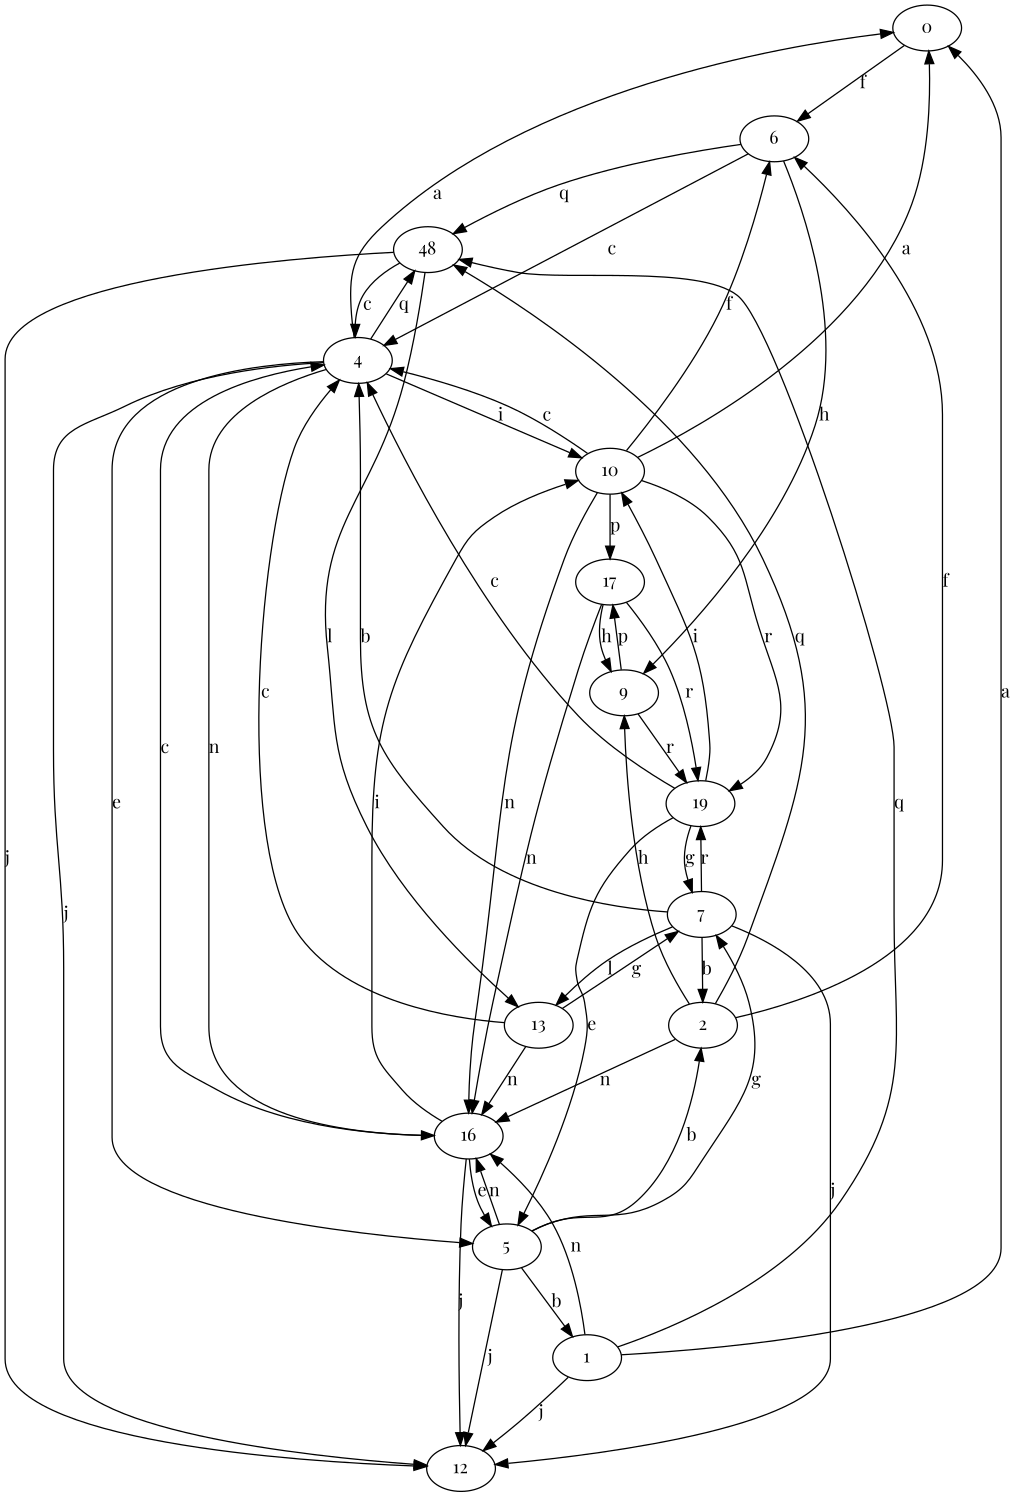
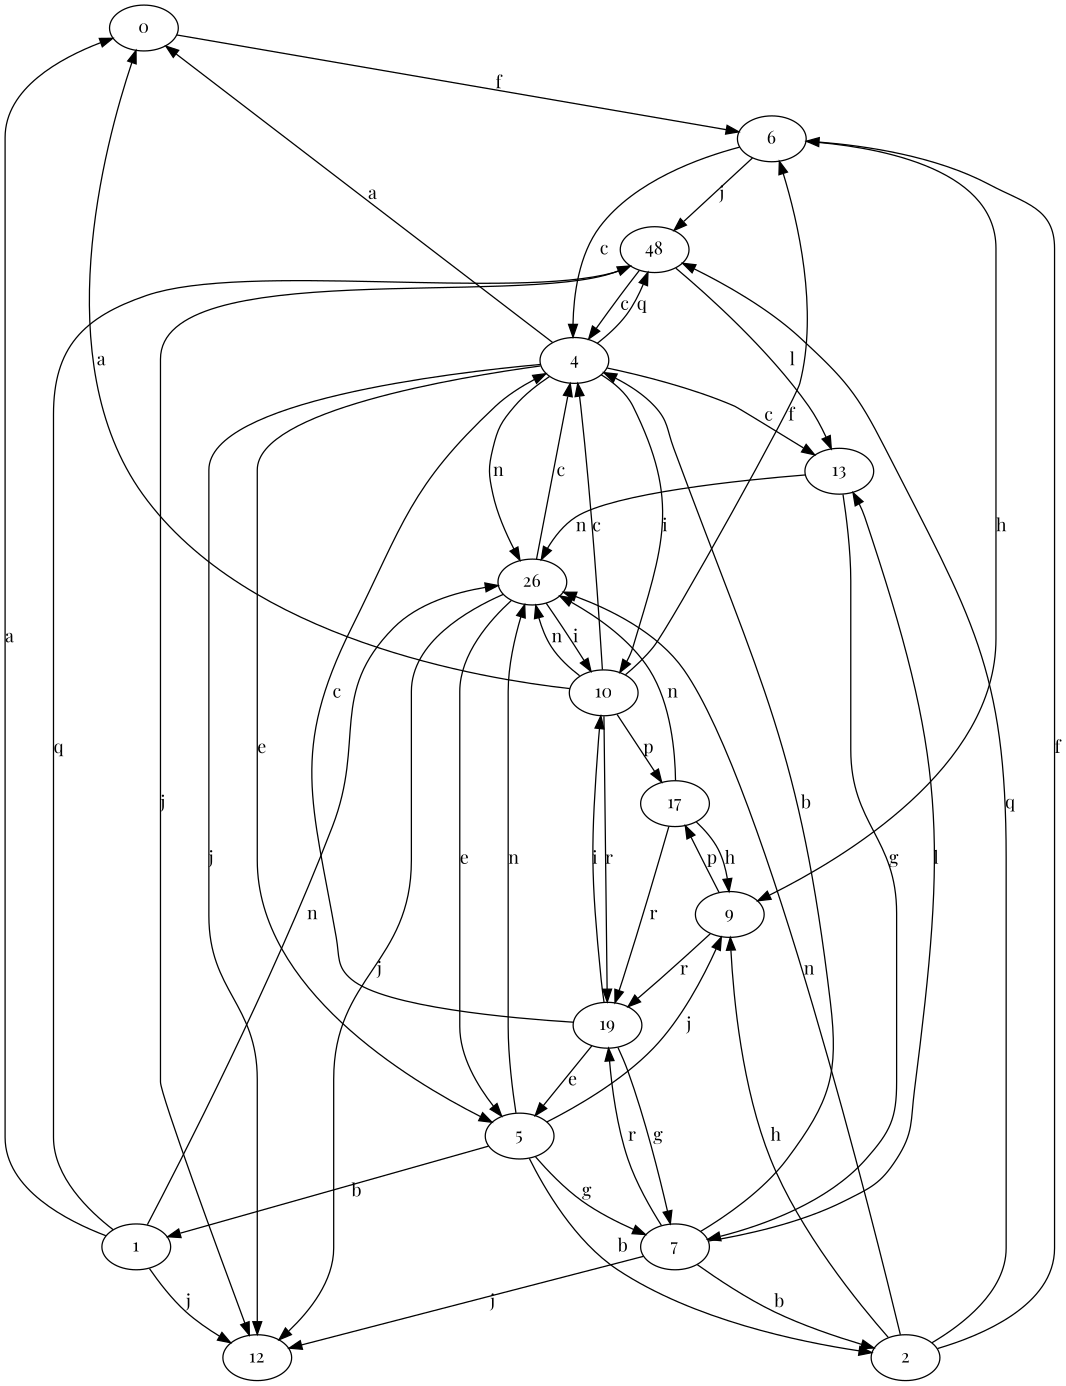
(565, 194) -> (722, 194)
(260, 773) -> (710, 397)
(469, 1136) -> (532, 582)
(485, 1351) -> (649, 1052)
